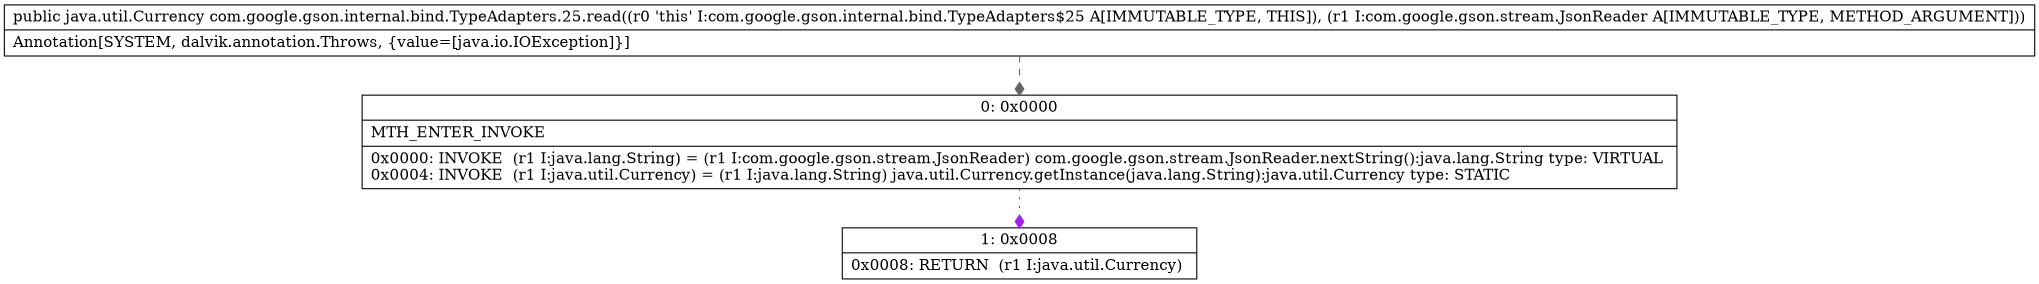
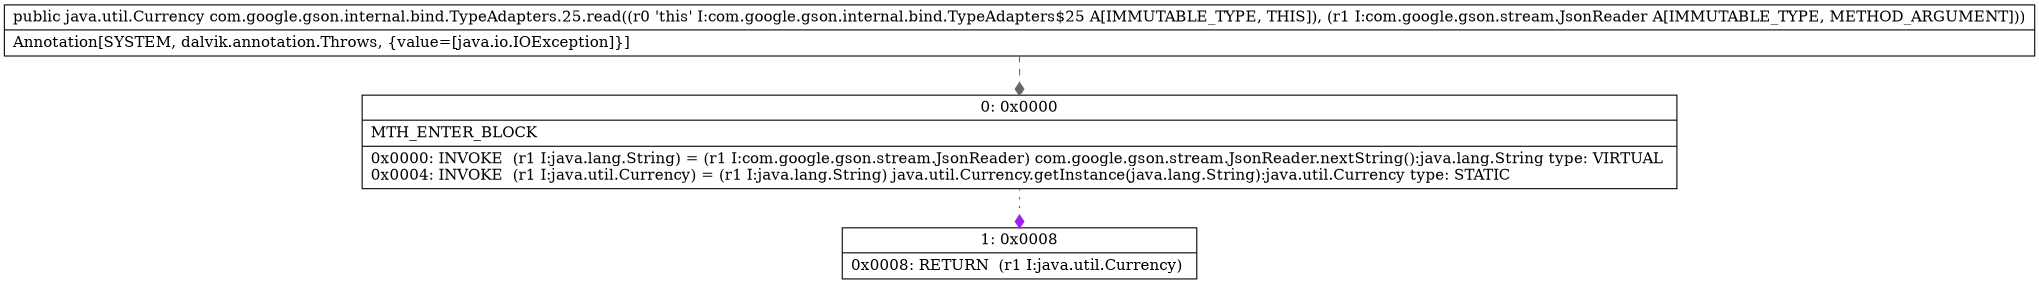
(458, 133) -> (455, 133)
